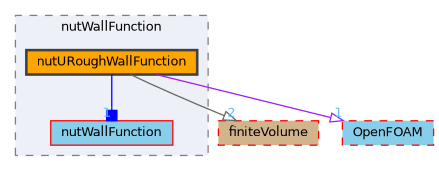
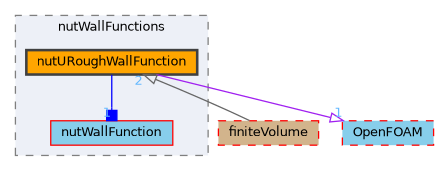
(112, 28) -> (112, 28)
(177, 96) -> (198, 97)
